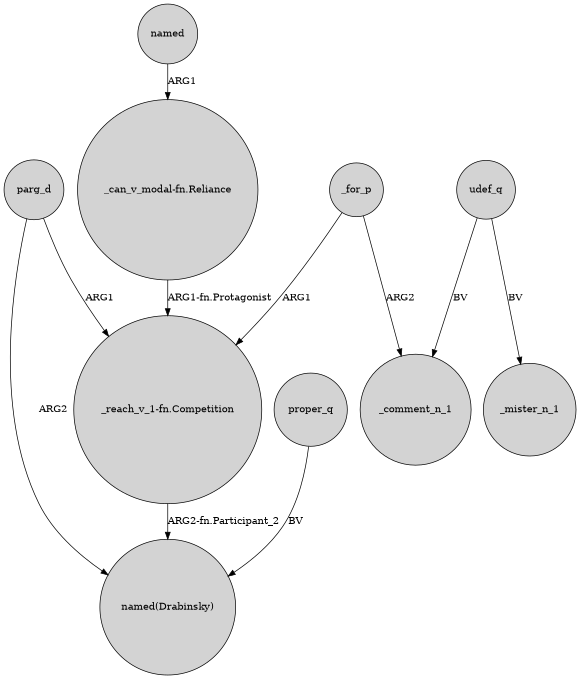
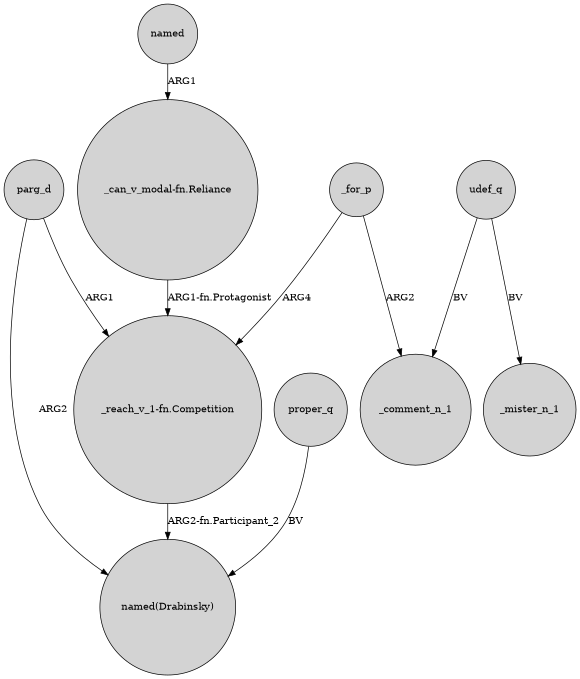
(297, 298) -> (297, 298)
